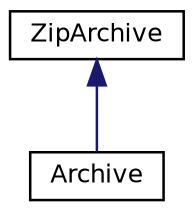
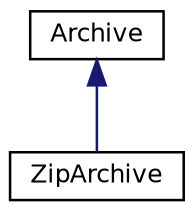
(97, 119) -> (97, 119)
